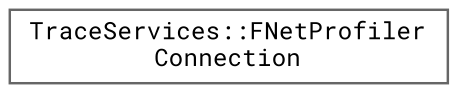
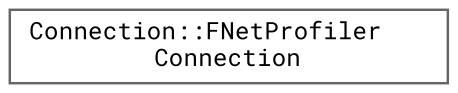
(229, 46) -> (229, 46)
